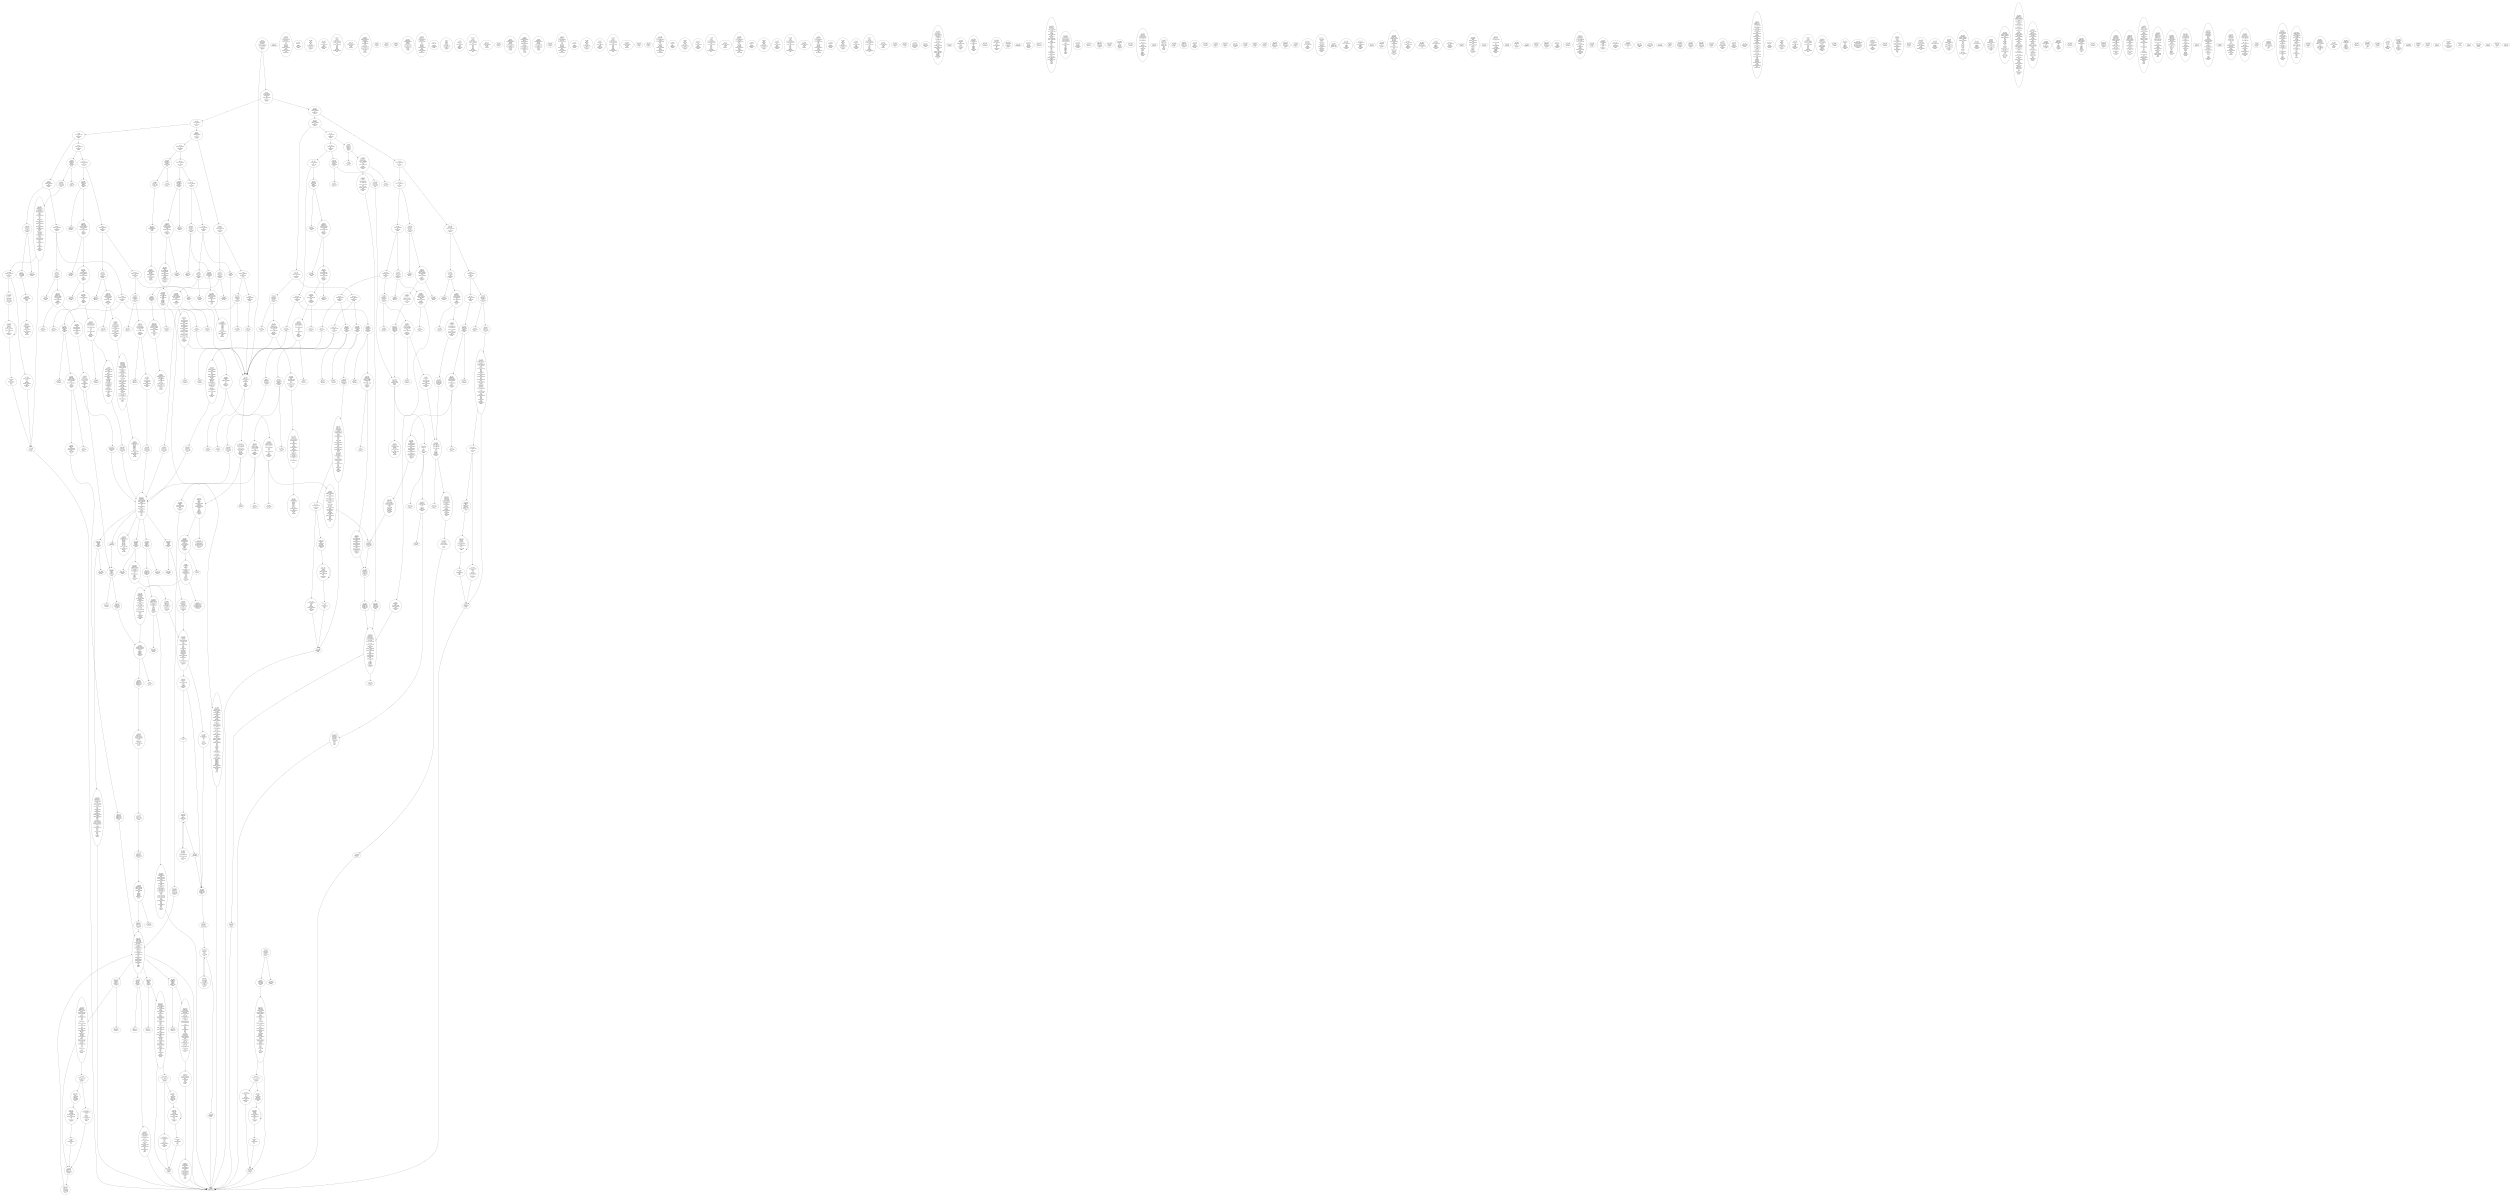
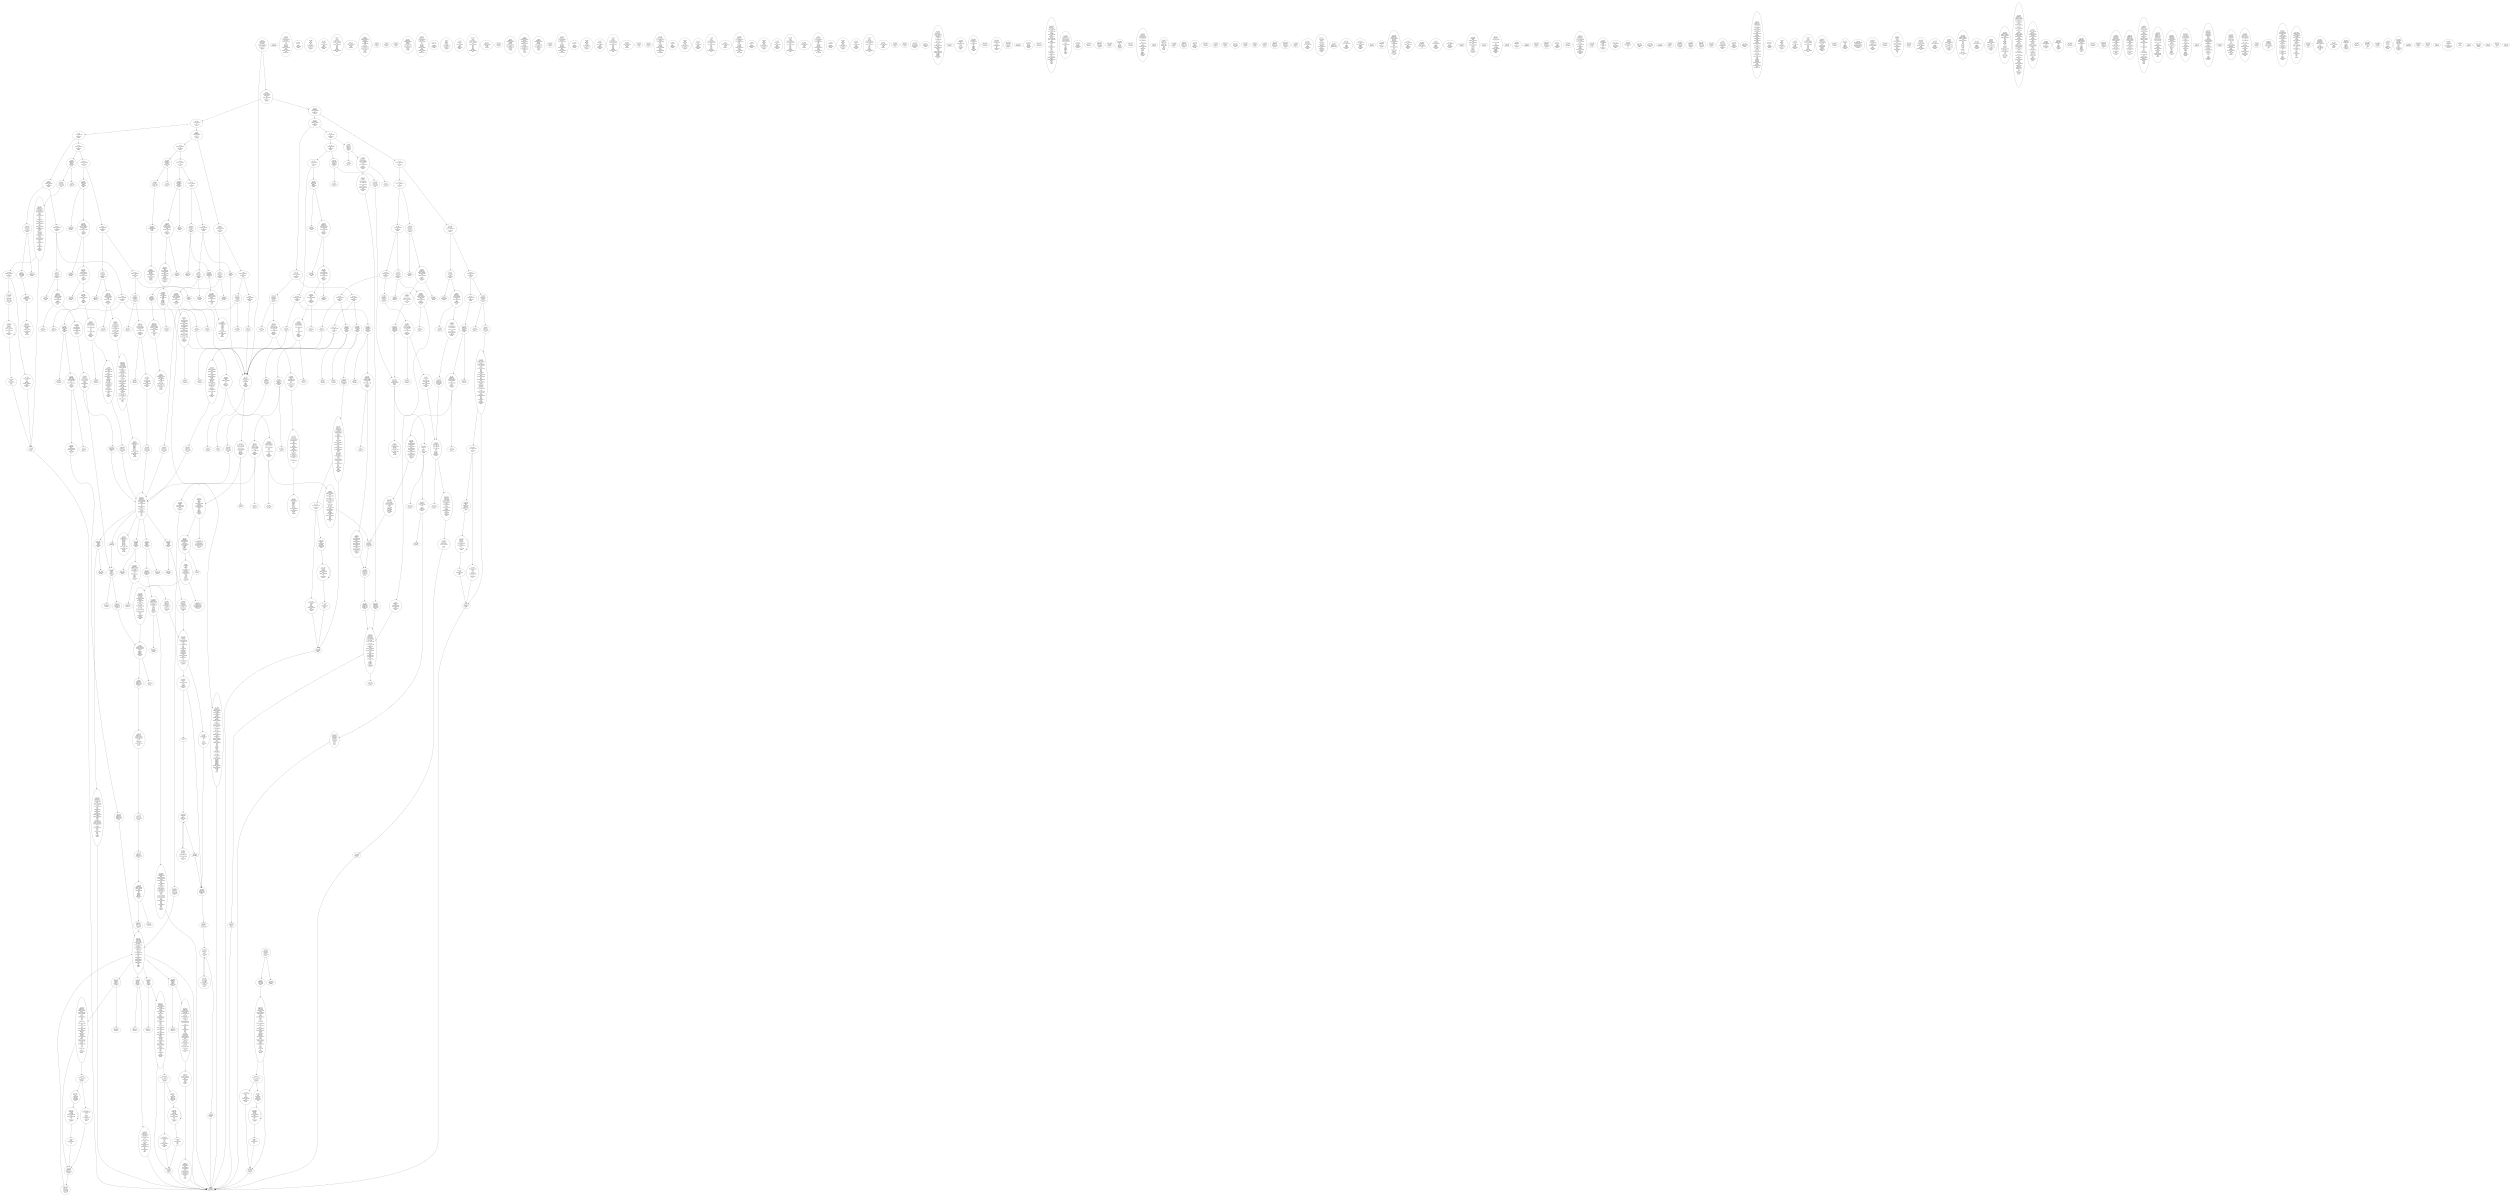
(384, 329) -> none
none -> (128, 606)
